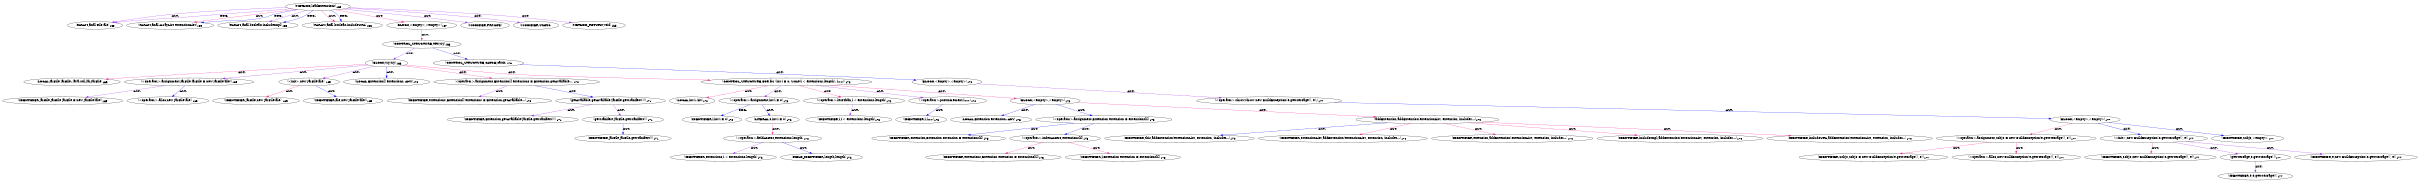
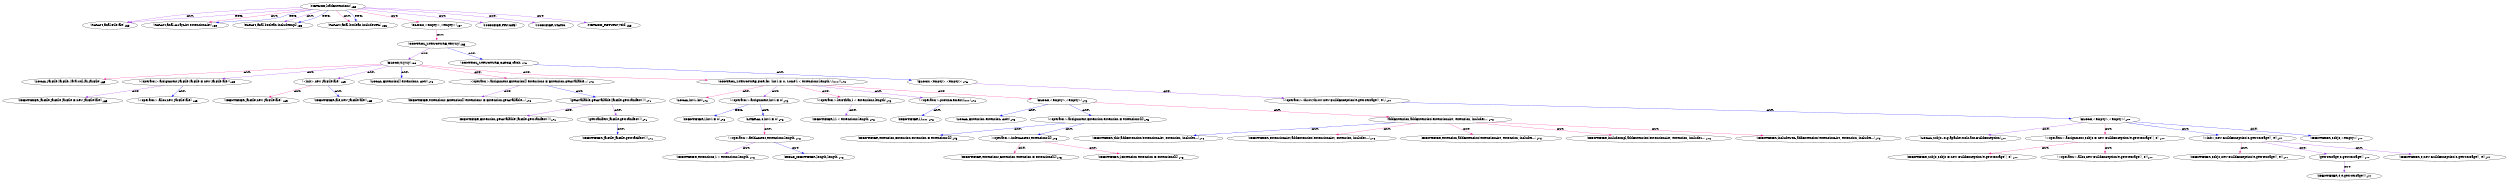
none -> (1963, 138)
